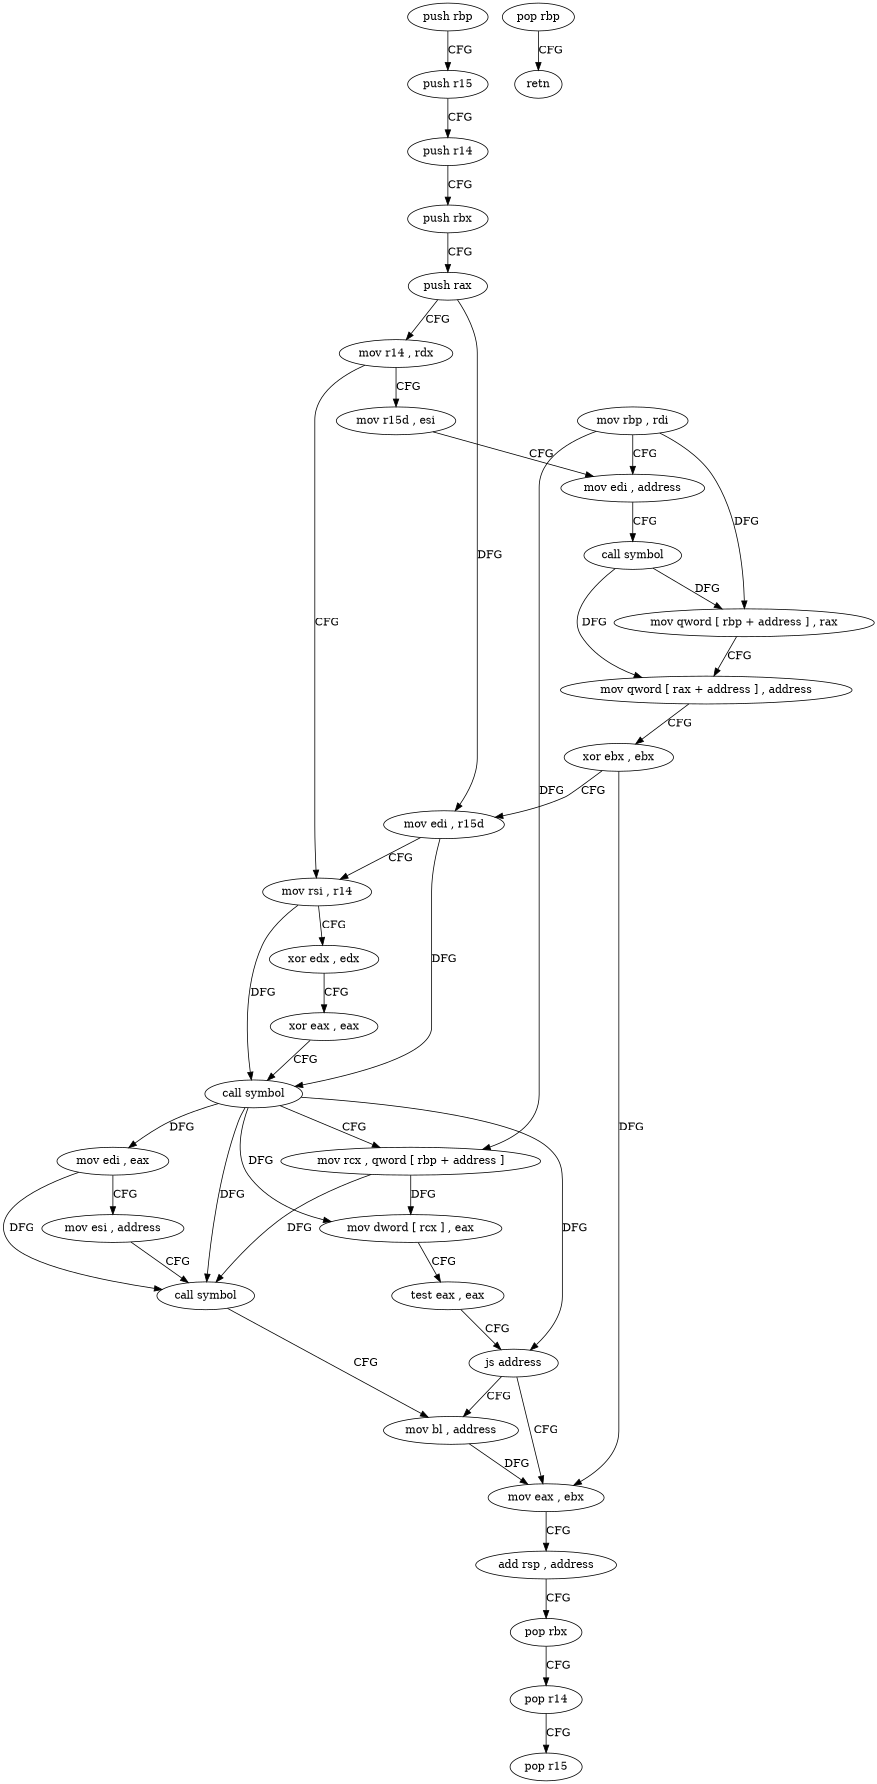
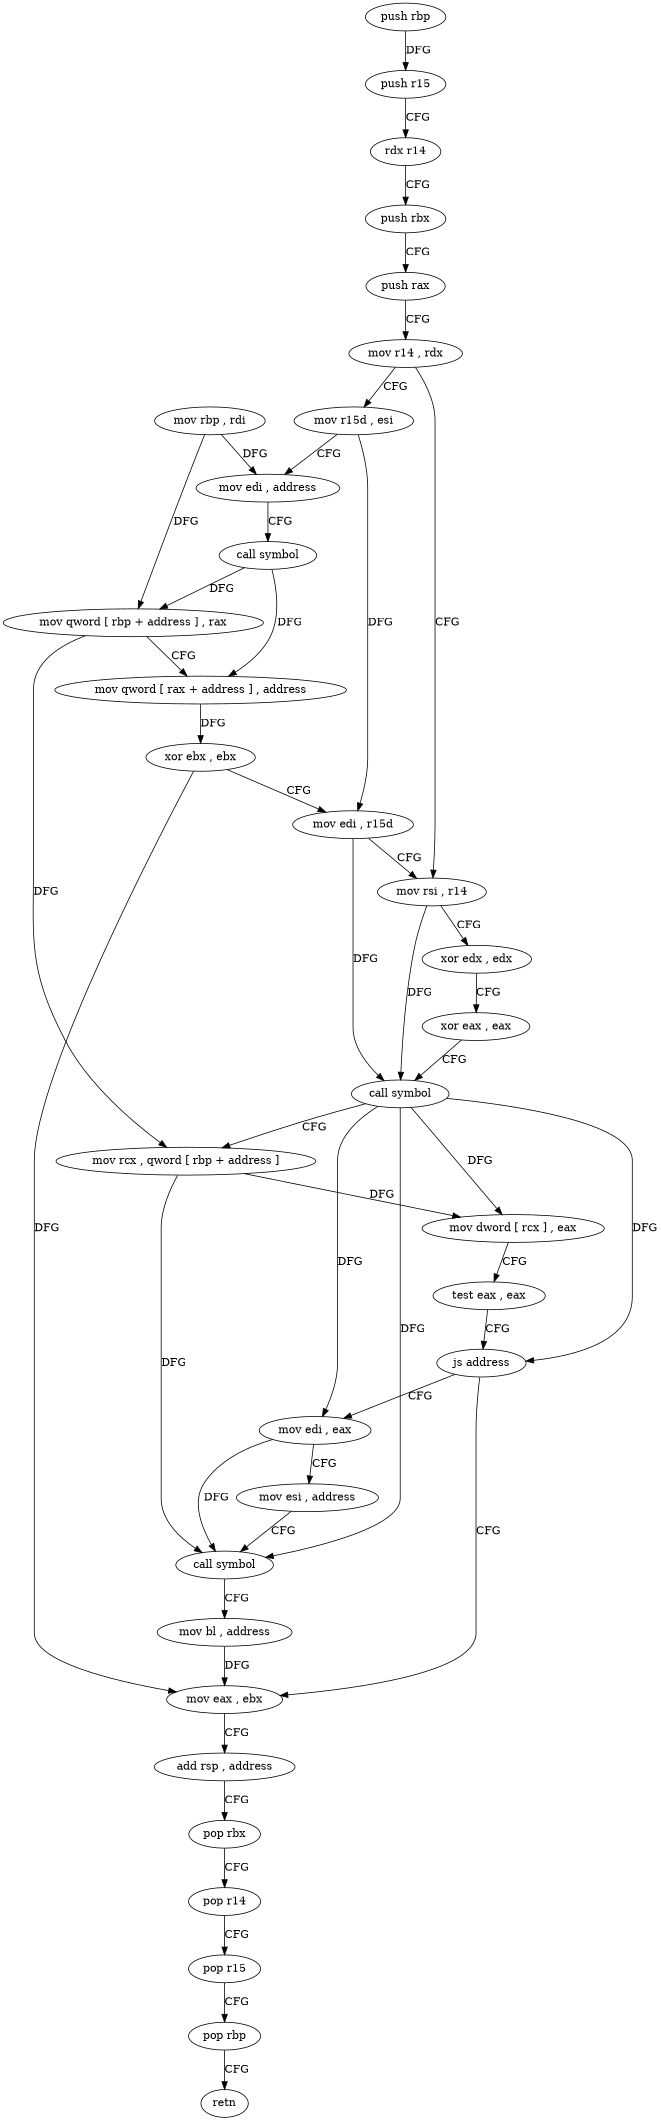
(460, 51) -> (418, 51)
(448, 152) -> (406, 152)
(645, 454) -> (255, 454)
(477, 552) -> (368, 619)
(680, 724) -> (213, 724)
(539, 787) -> (33, 898)
(485, 1394) -> (405, 1394)
none -> (225, 1999)
